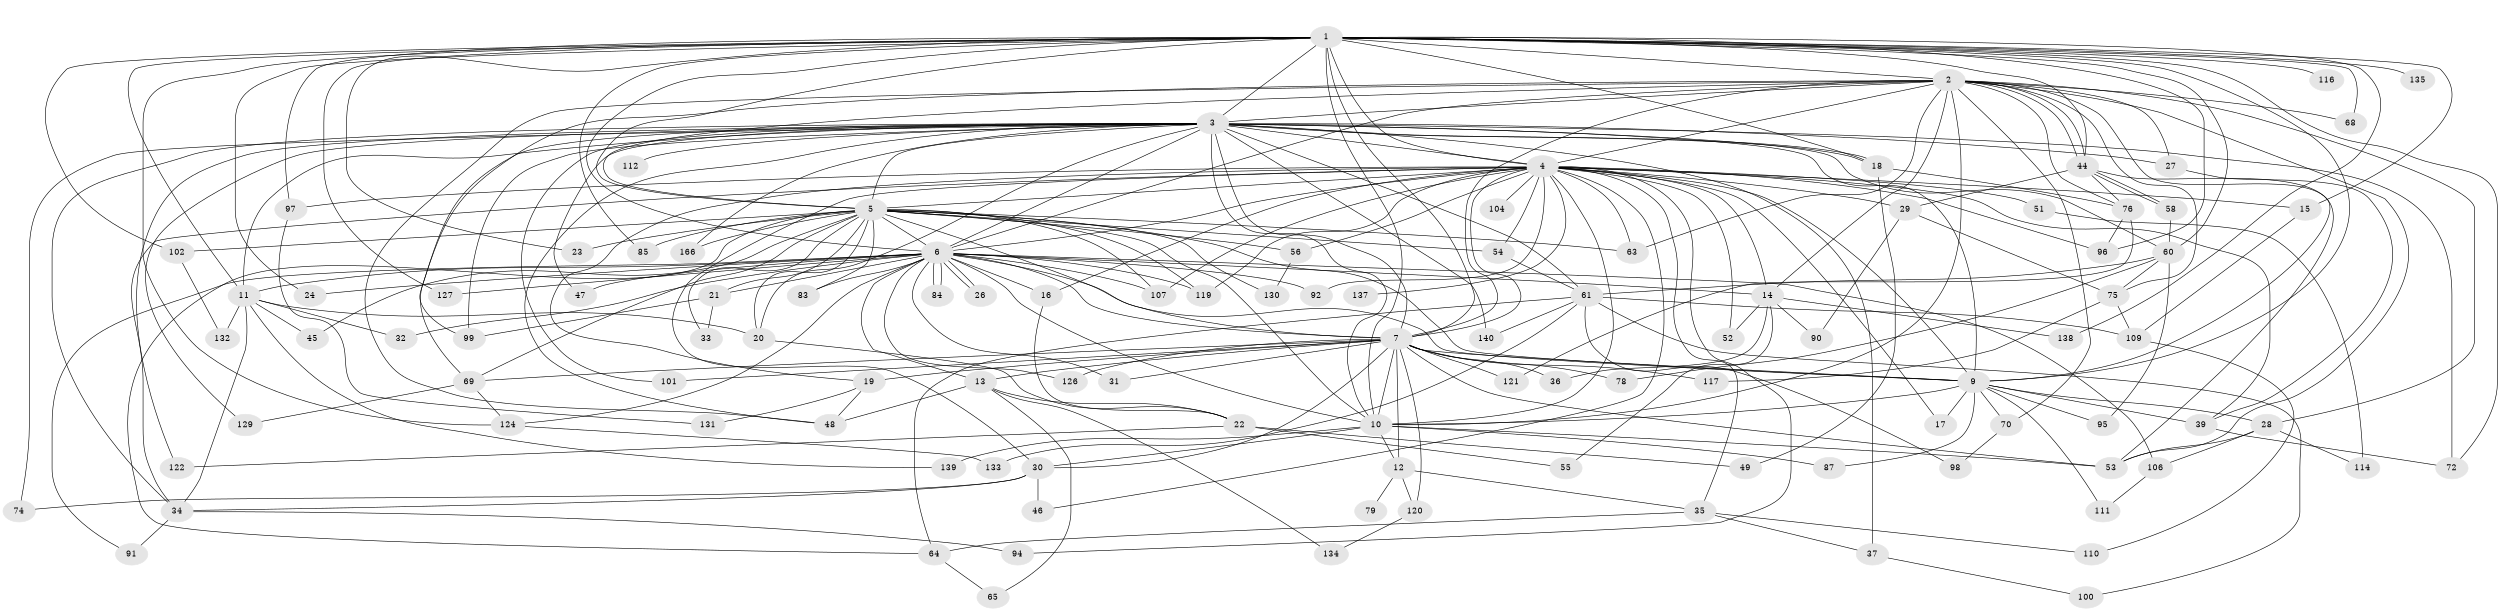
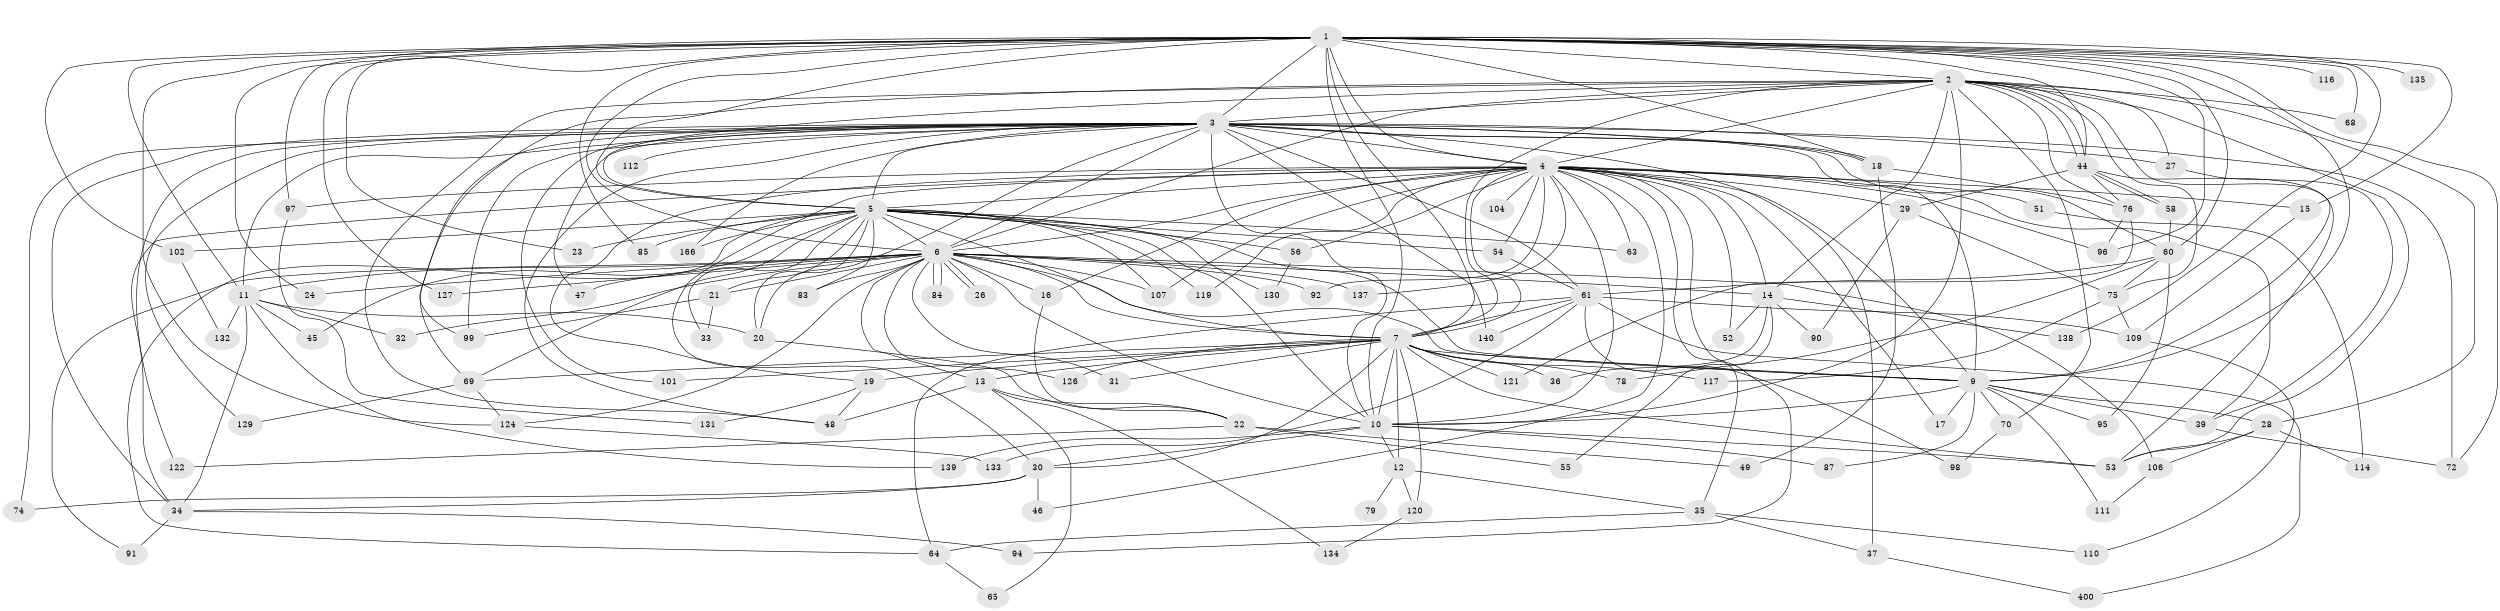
(1811, 196) -> none
(1316, 236) -> (1520, 311)
(1079, 264) -> (1231, 270)
(2086, 597) -> (2086, 597)
